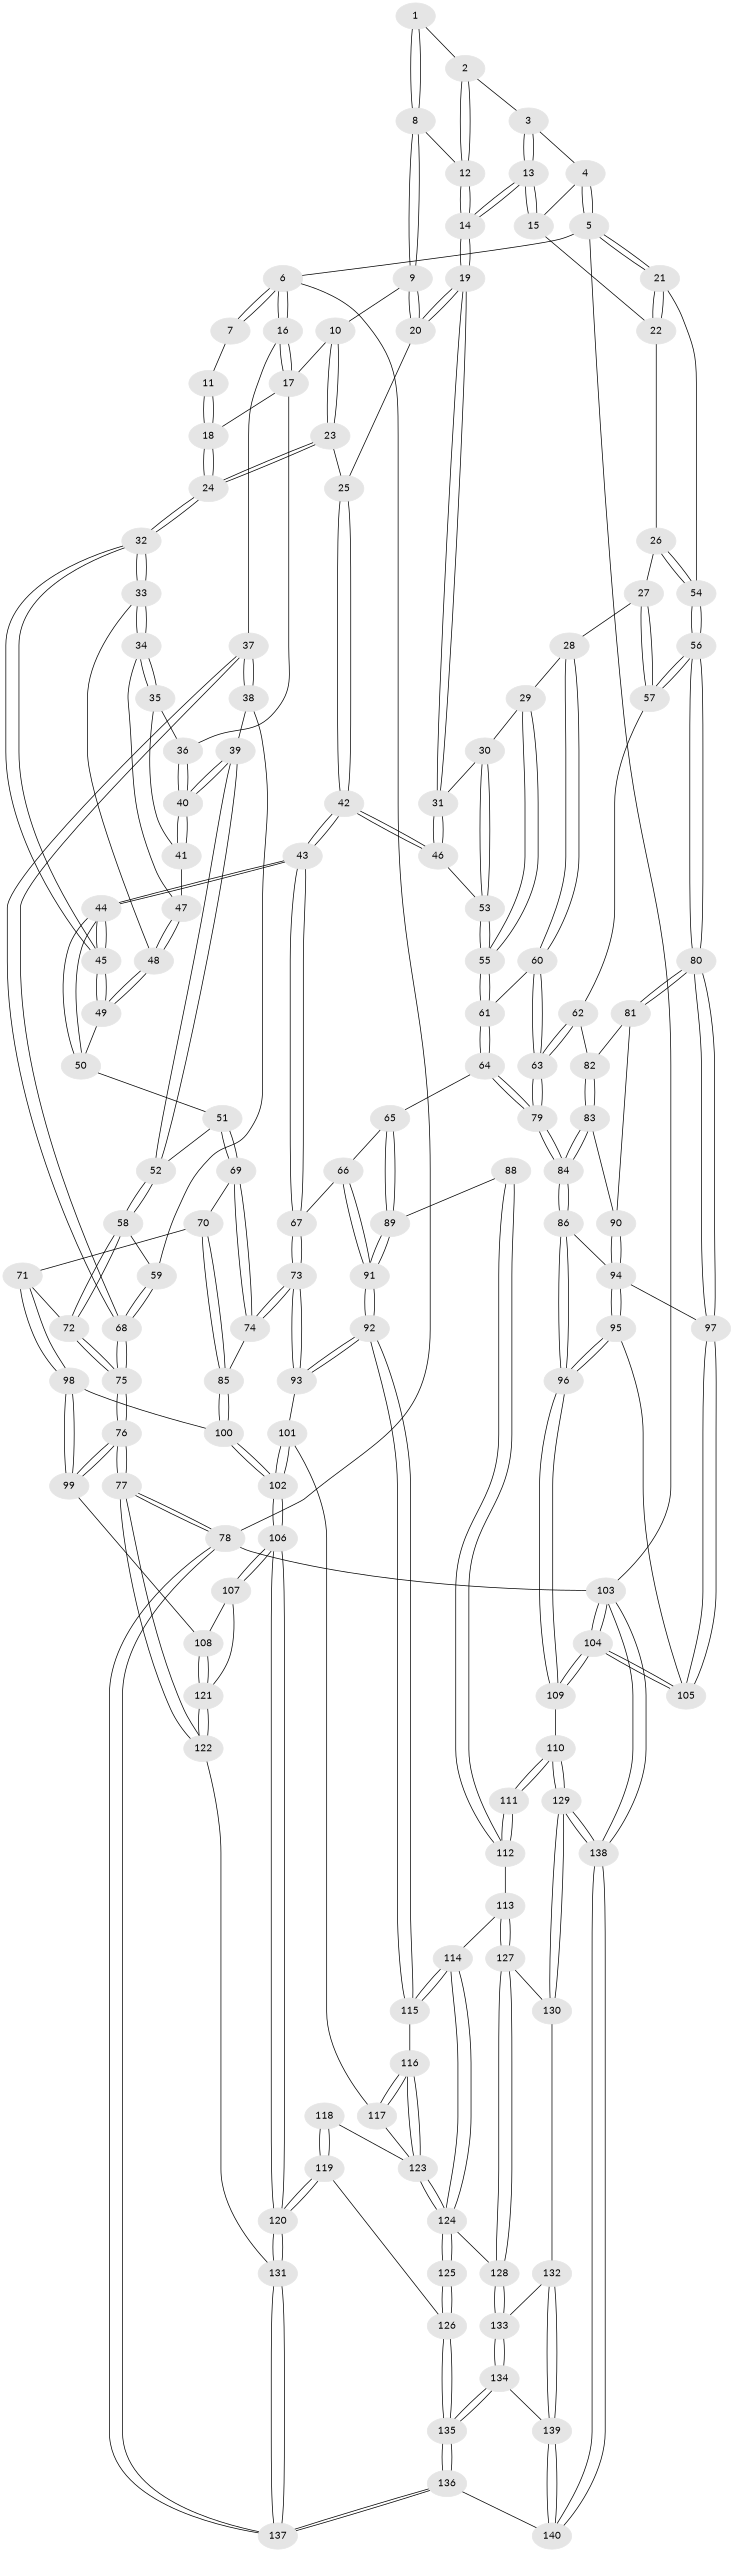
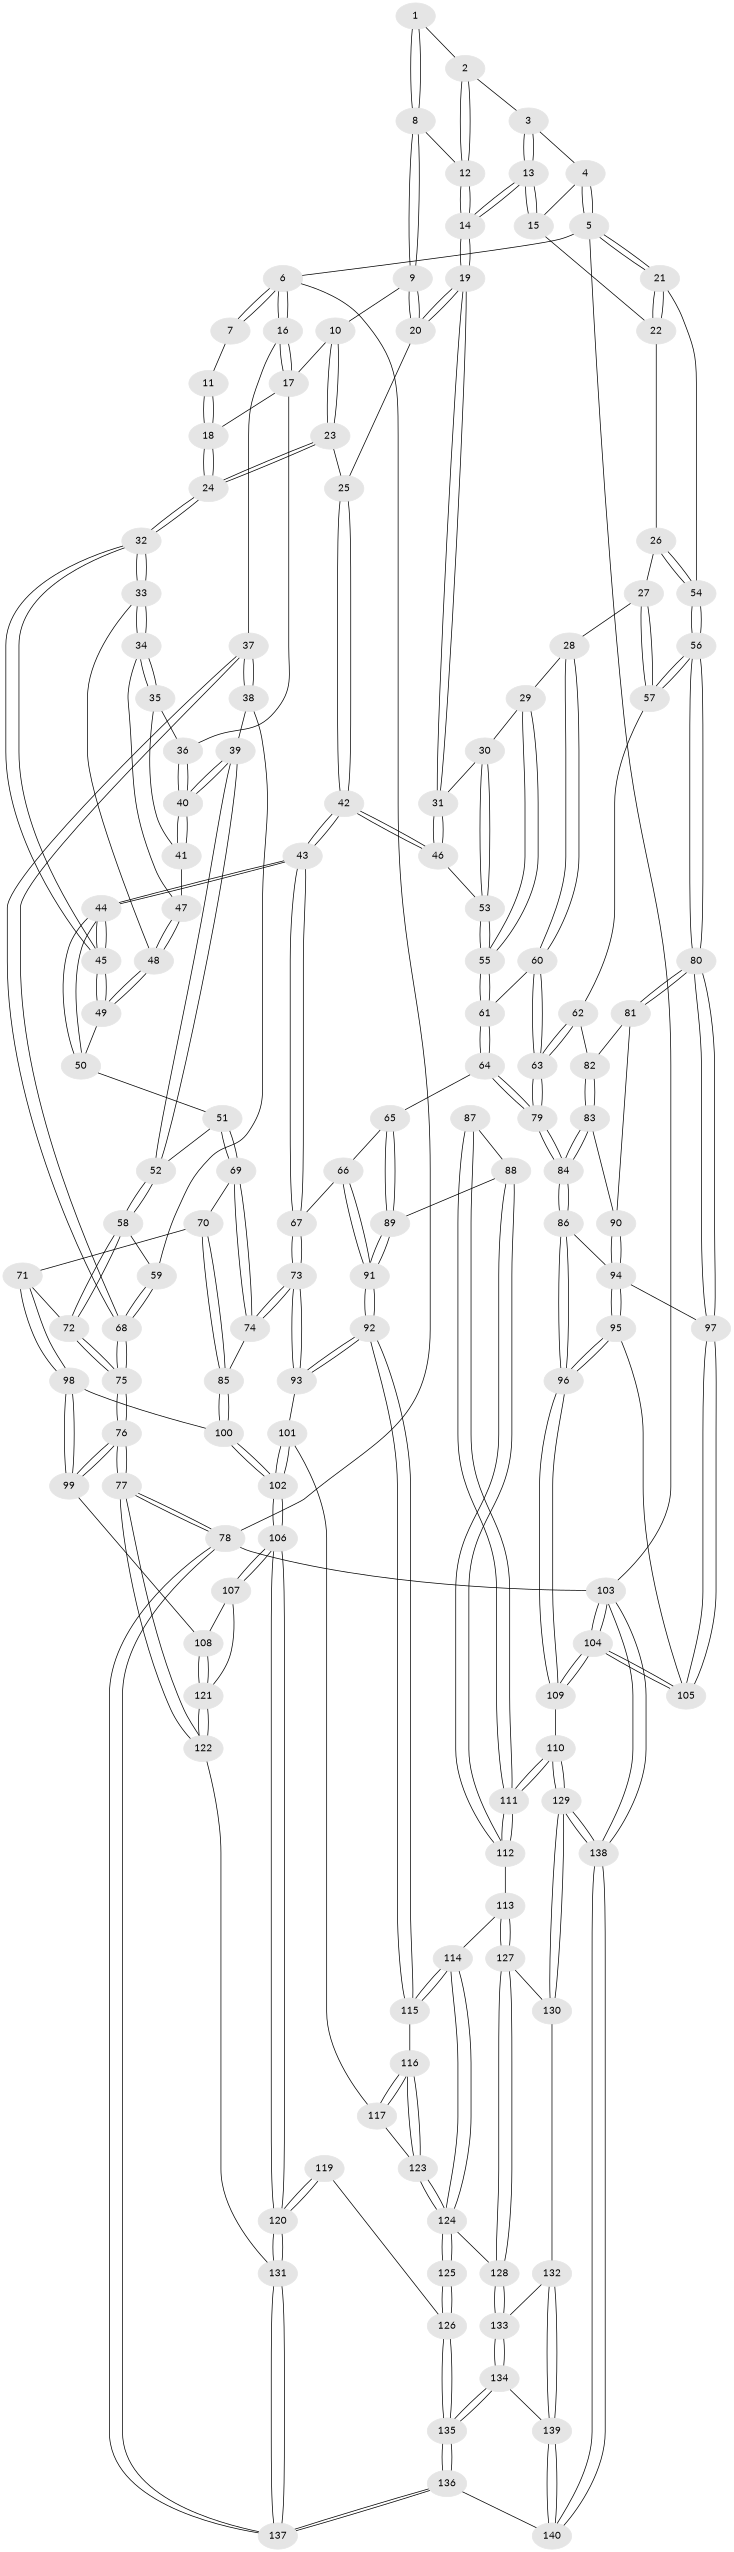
none -> (470, 1119)
(324, 2116) -> none
